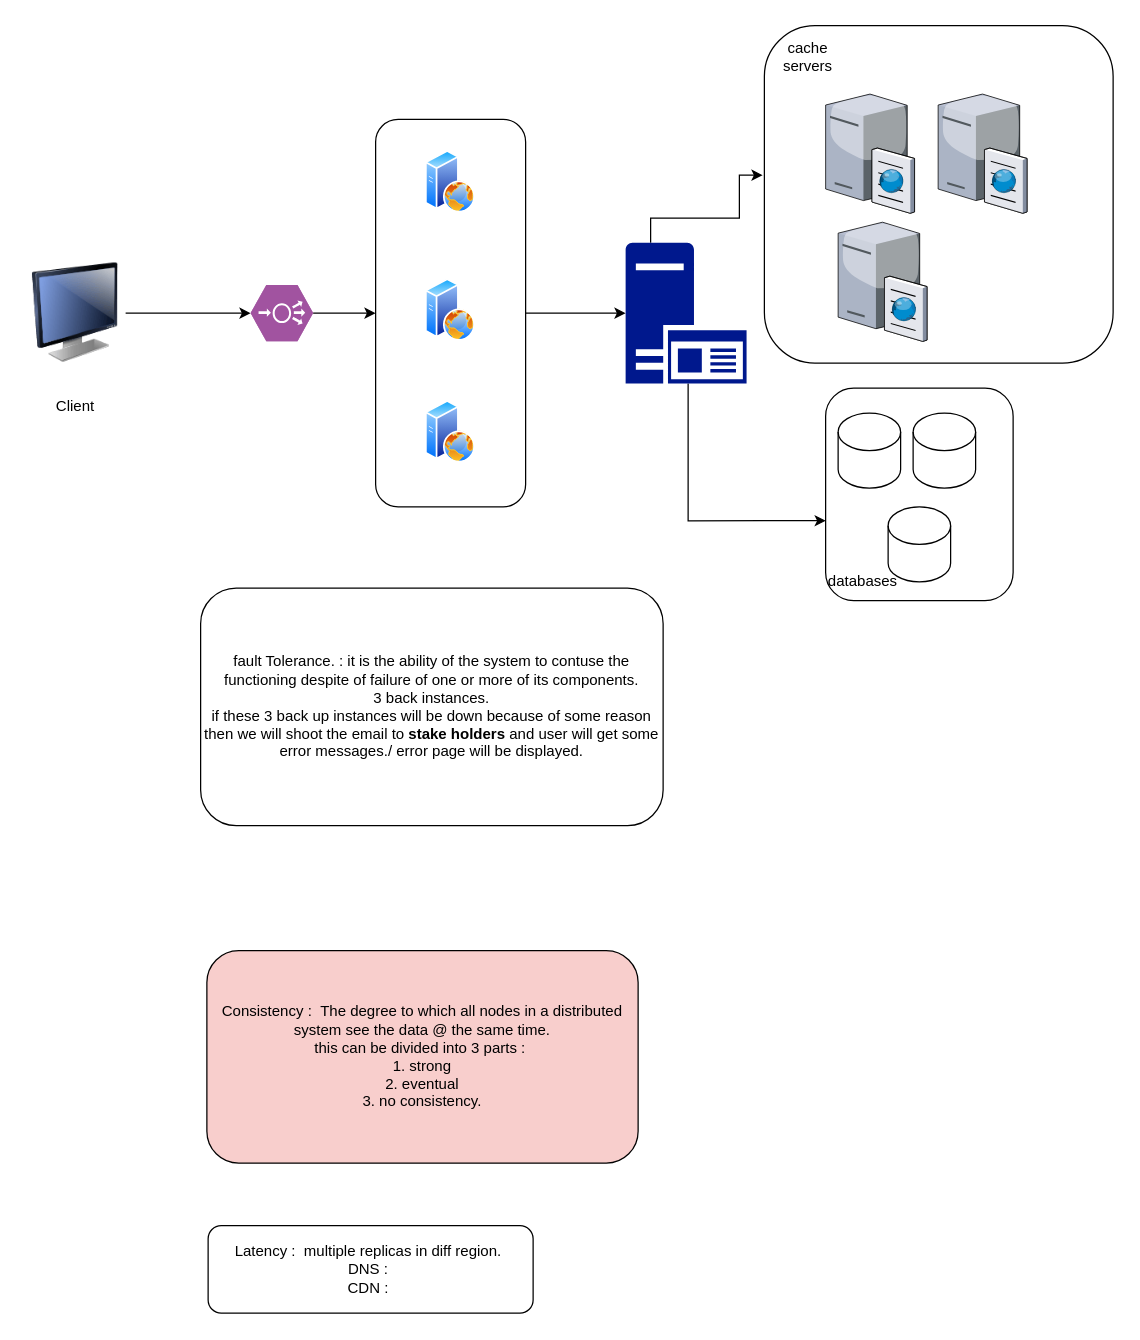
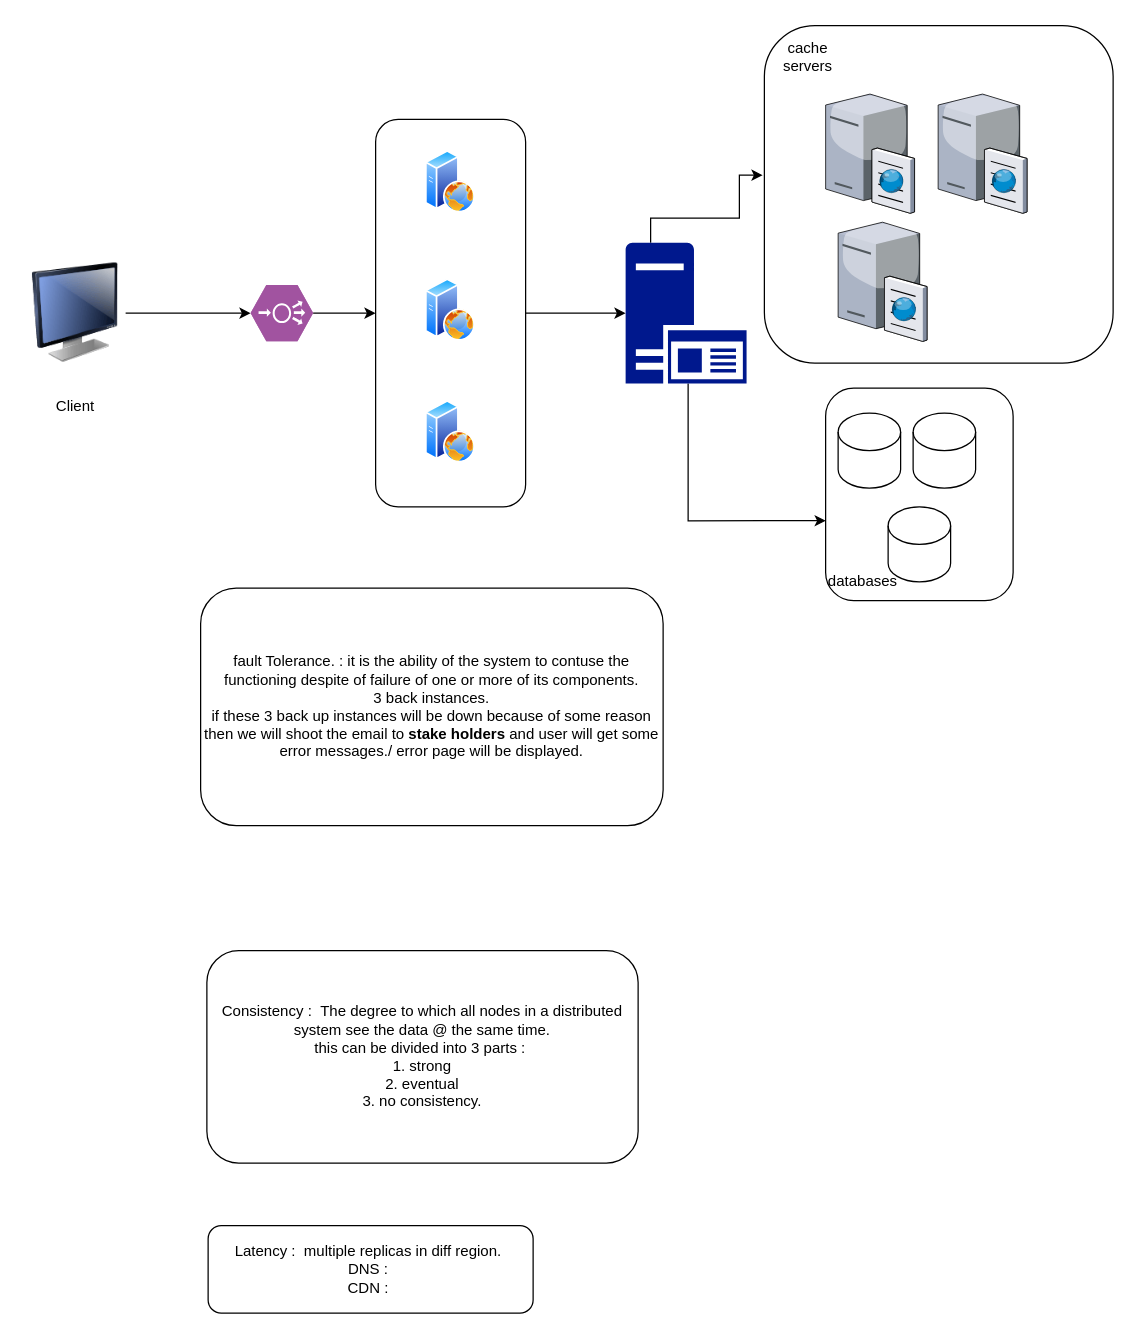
(423, 1057) -> (423, 1057)
